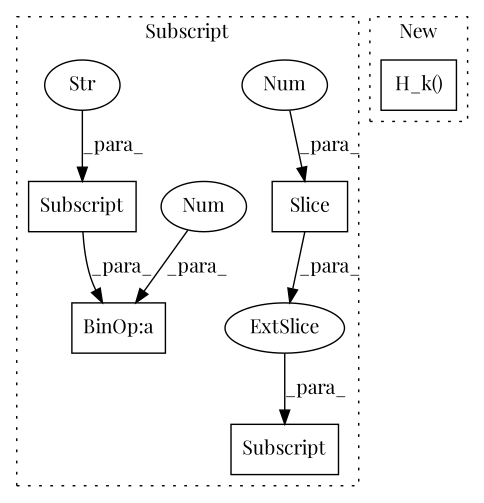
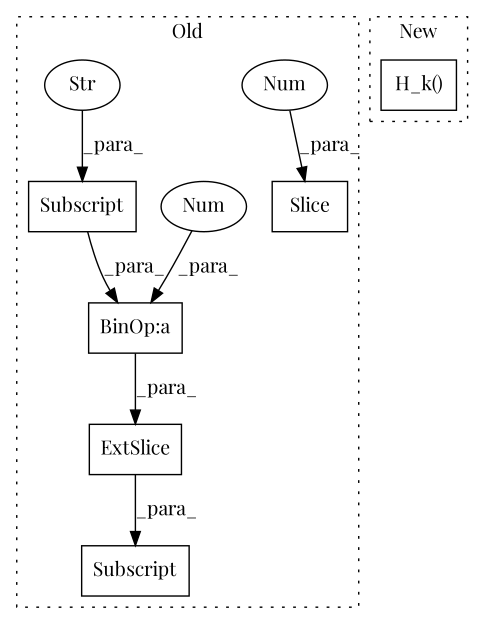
(188, 33) -> (188, 33)
(299, 260) -> (135, 382)
(285, 328) -> (135, 449)
